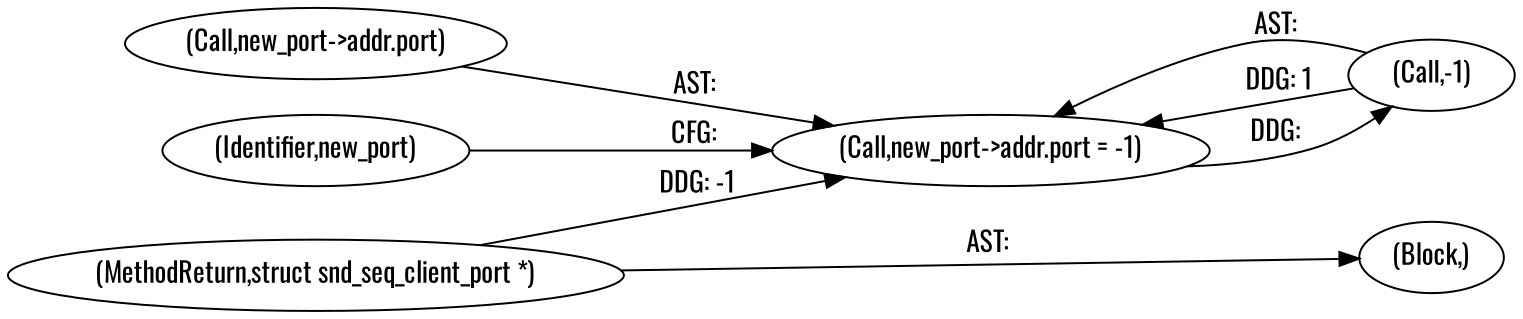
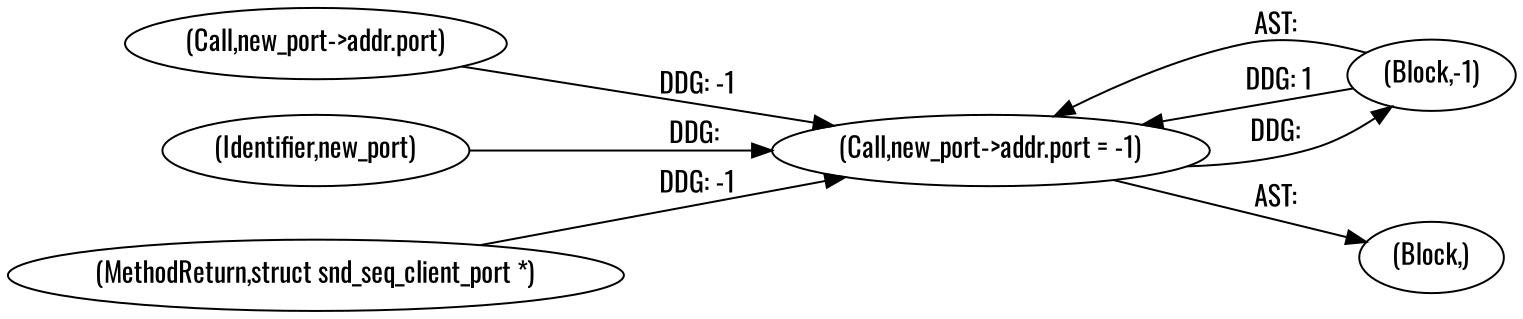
(1432, 75) -> (1432, 75)
(698, 86) -> (698, 86)
(698, 136) -> (698, 136)
(980, 265) -> (1230, 209)
